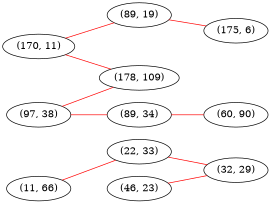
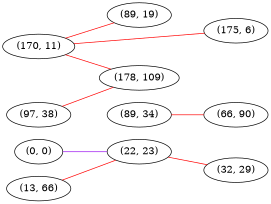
(187, 23) -> (139, 38)
(89, 115) -> none
(236, 115) -> (236, 115)
none -> (39, 152)
(139, 152) -> (139, 152)
(39, 189) -> (39, 189)
(139, 189) -> none
